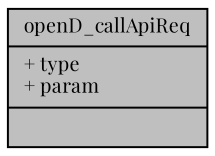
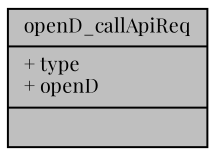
(62, 87) -> (62, 87)
